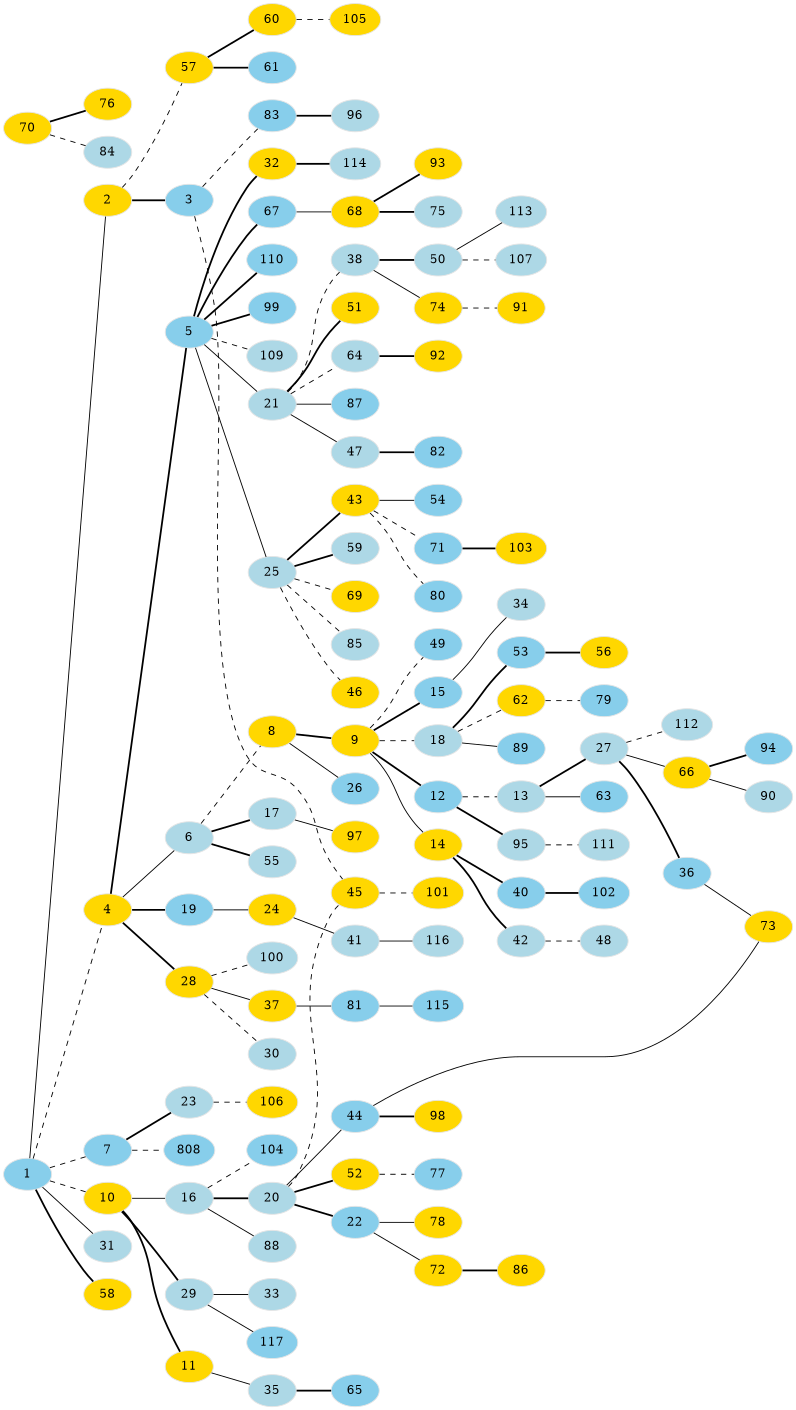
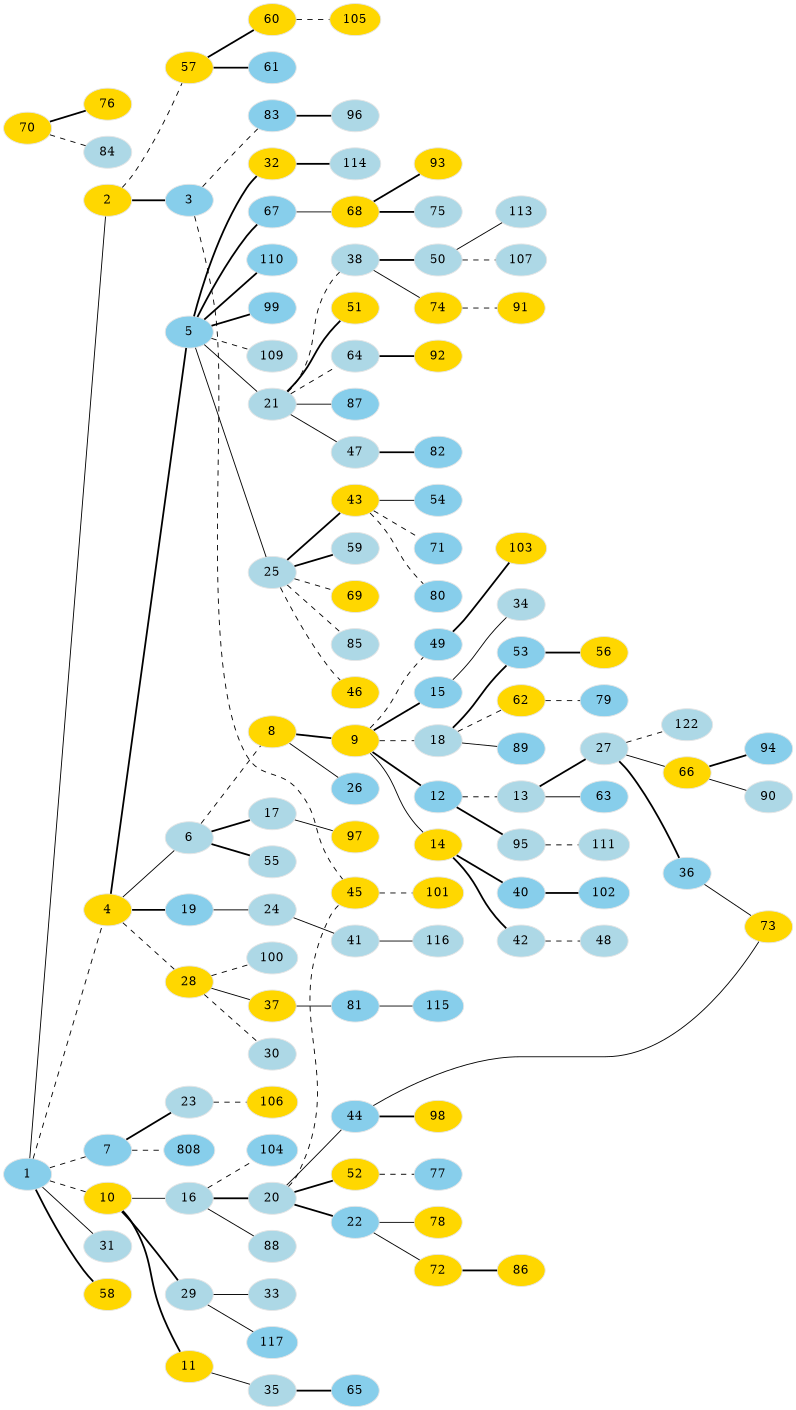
(479, 548) -> (482, 598)
(687, 725) -> (687, 725)
(272, 910) -> (272, 910)
(149, 946) -> (149, 946)
